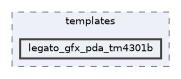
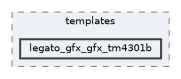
(91, 49) -> (91, 49)
